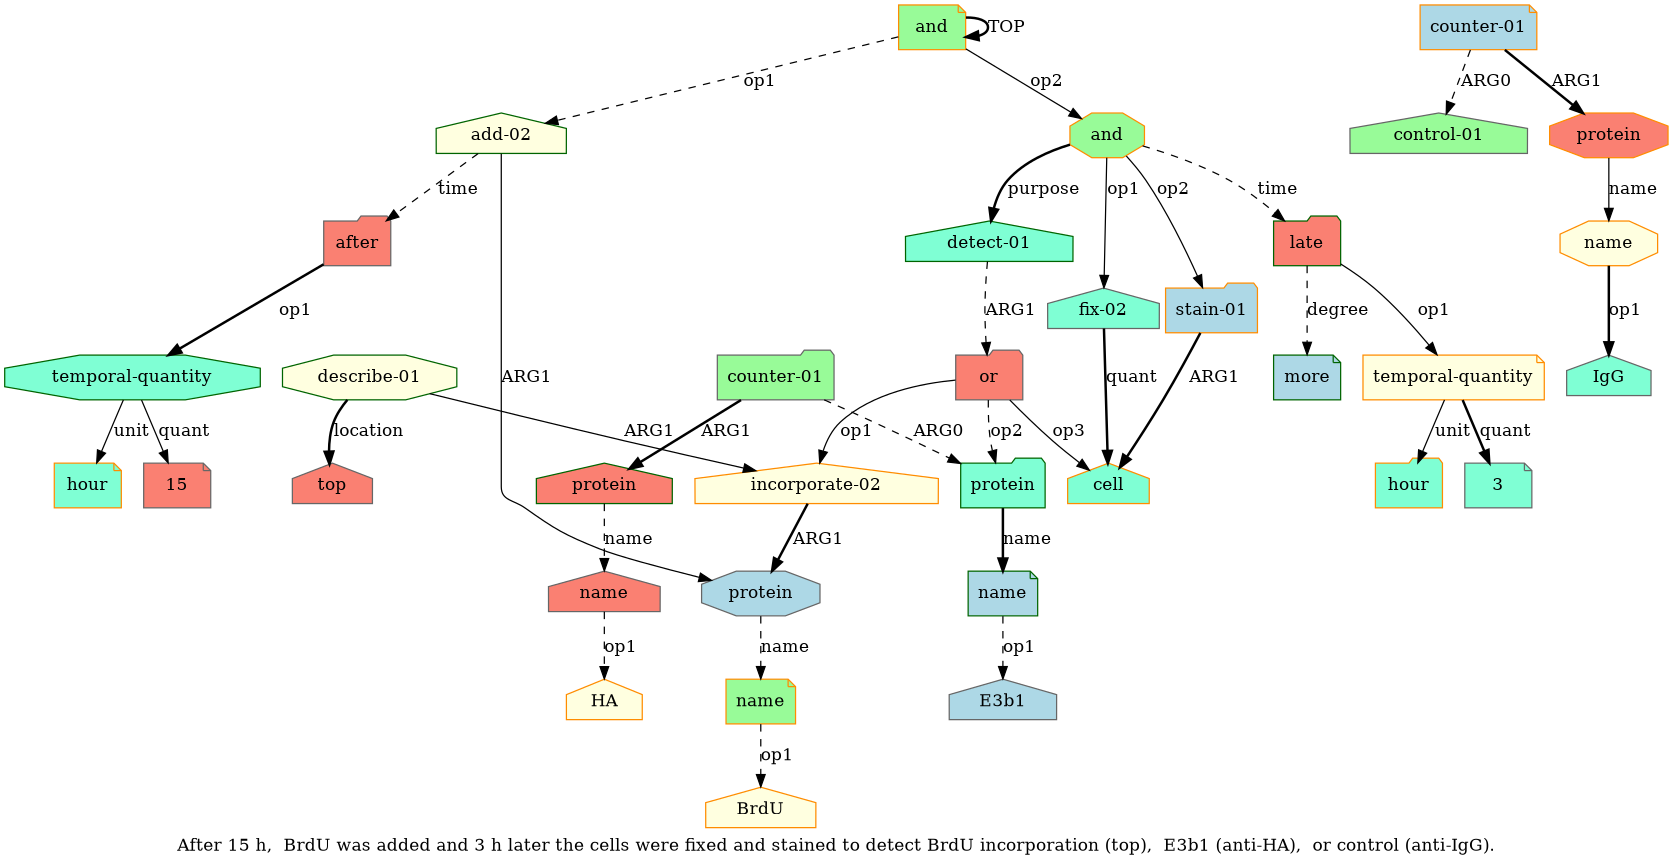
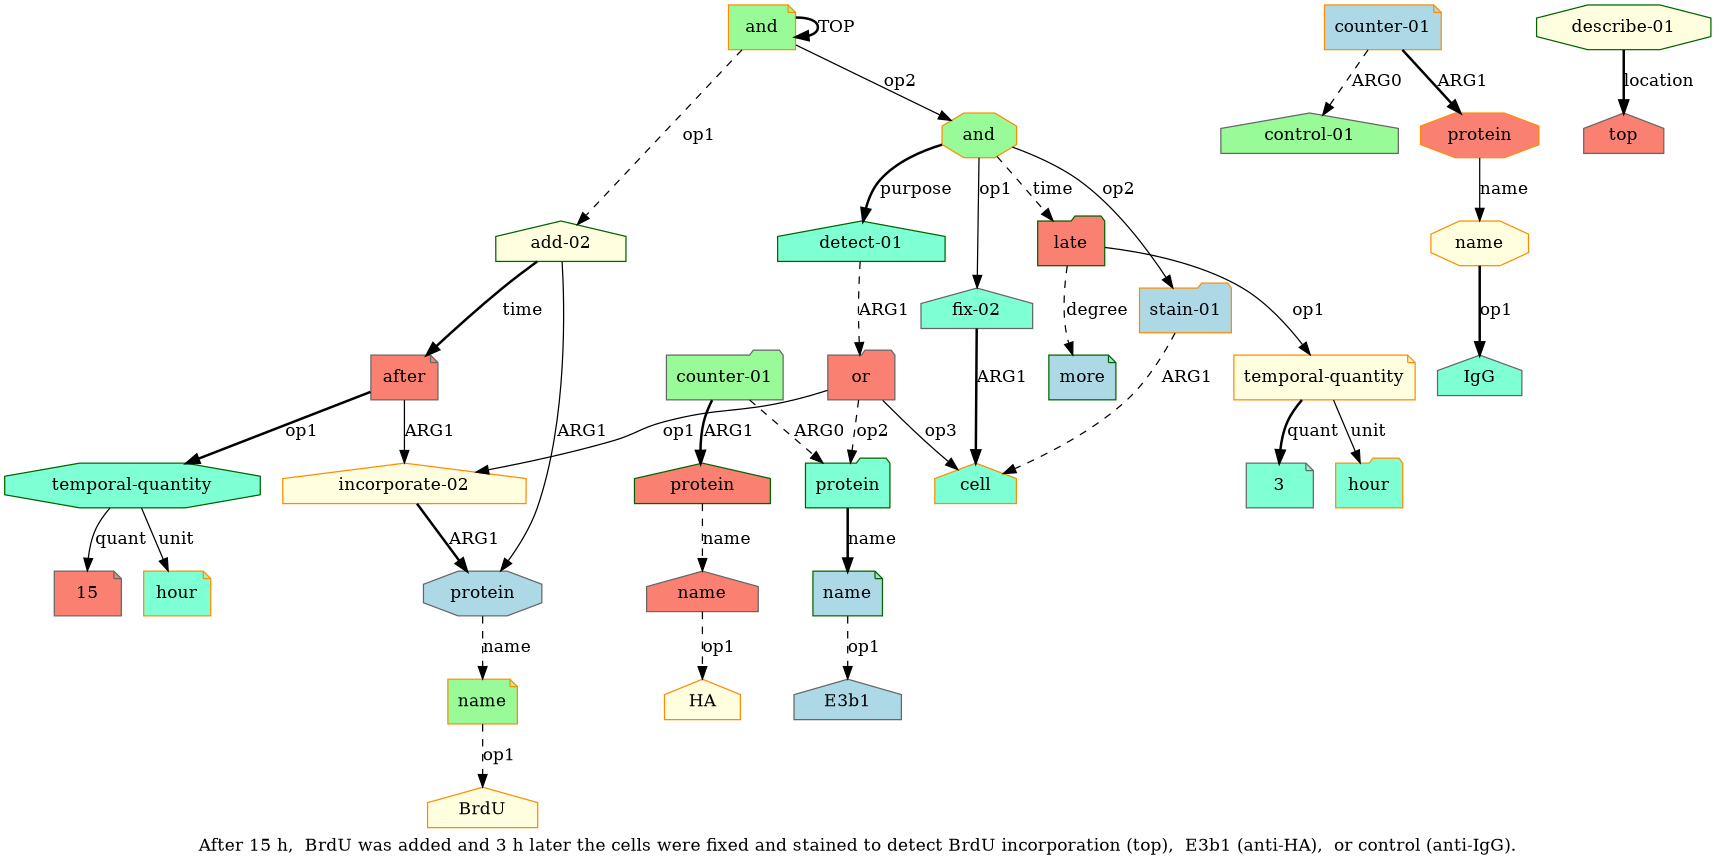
(437, 183) -> (485, 302)
(357, 243) -> (404, 377)
(1132, 377) -> (1002, 377)
(1165, 396) -> (1108, 416)
(586, 432) -> (404, 425)
